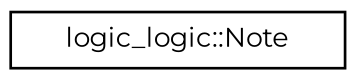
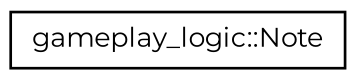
(178, 40) -> (178, 40)
